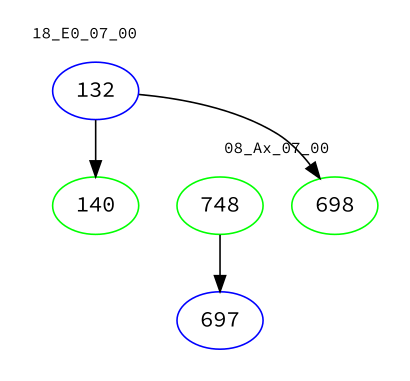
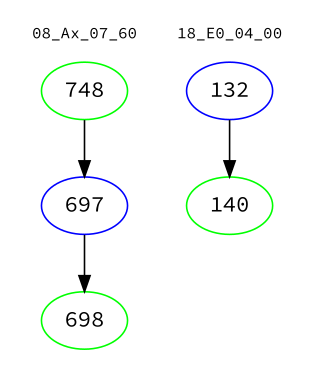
(85, 34) -> (230, 34)
(232, 113) -> (85, 255)
(277, 149) -> (85, 34)
